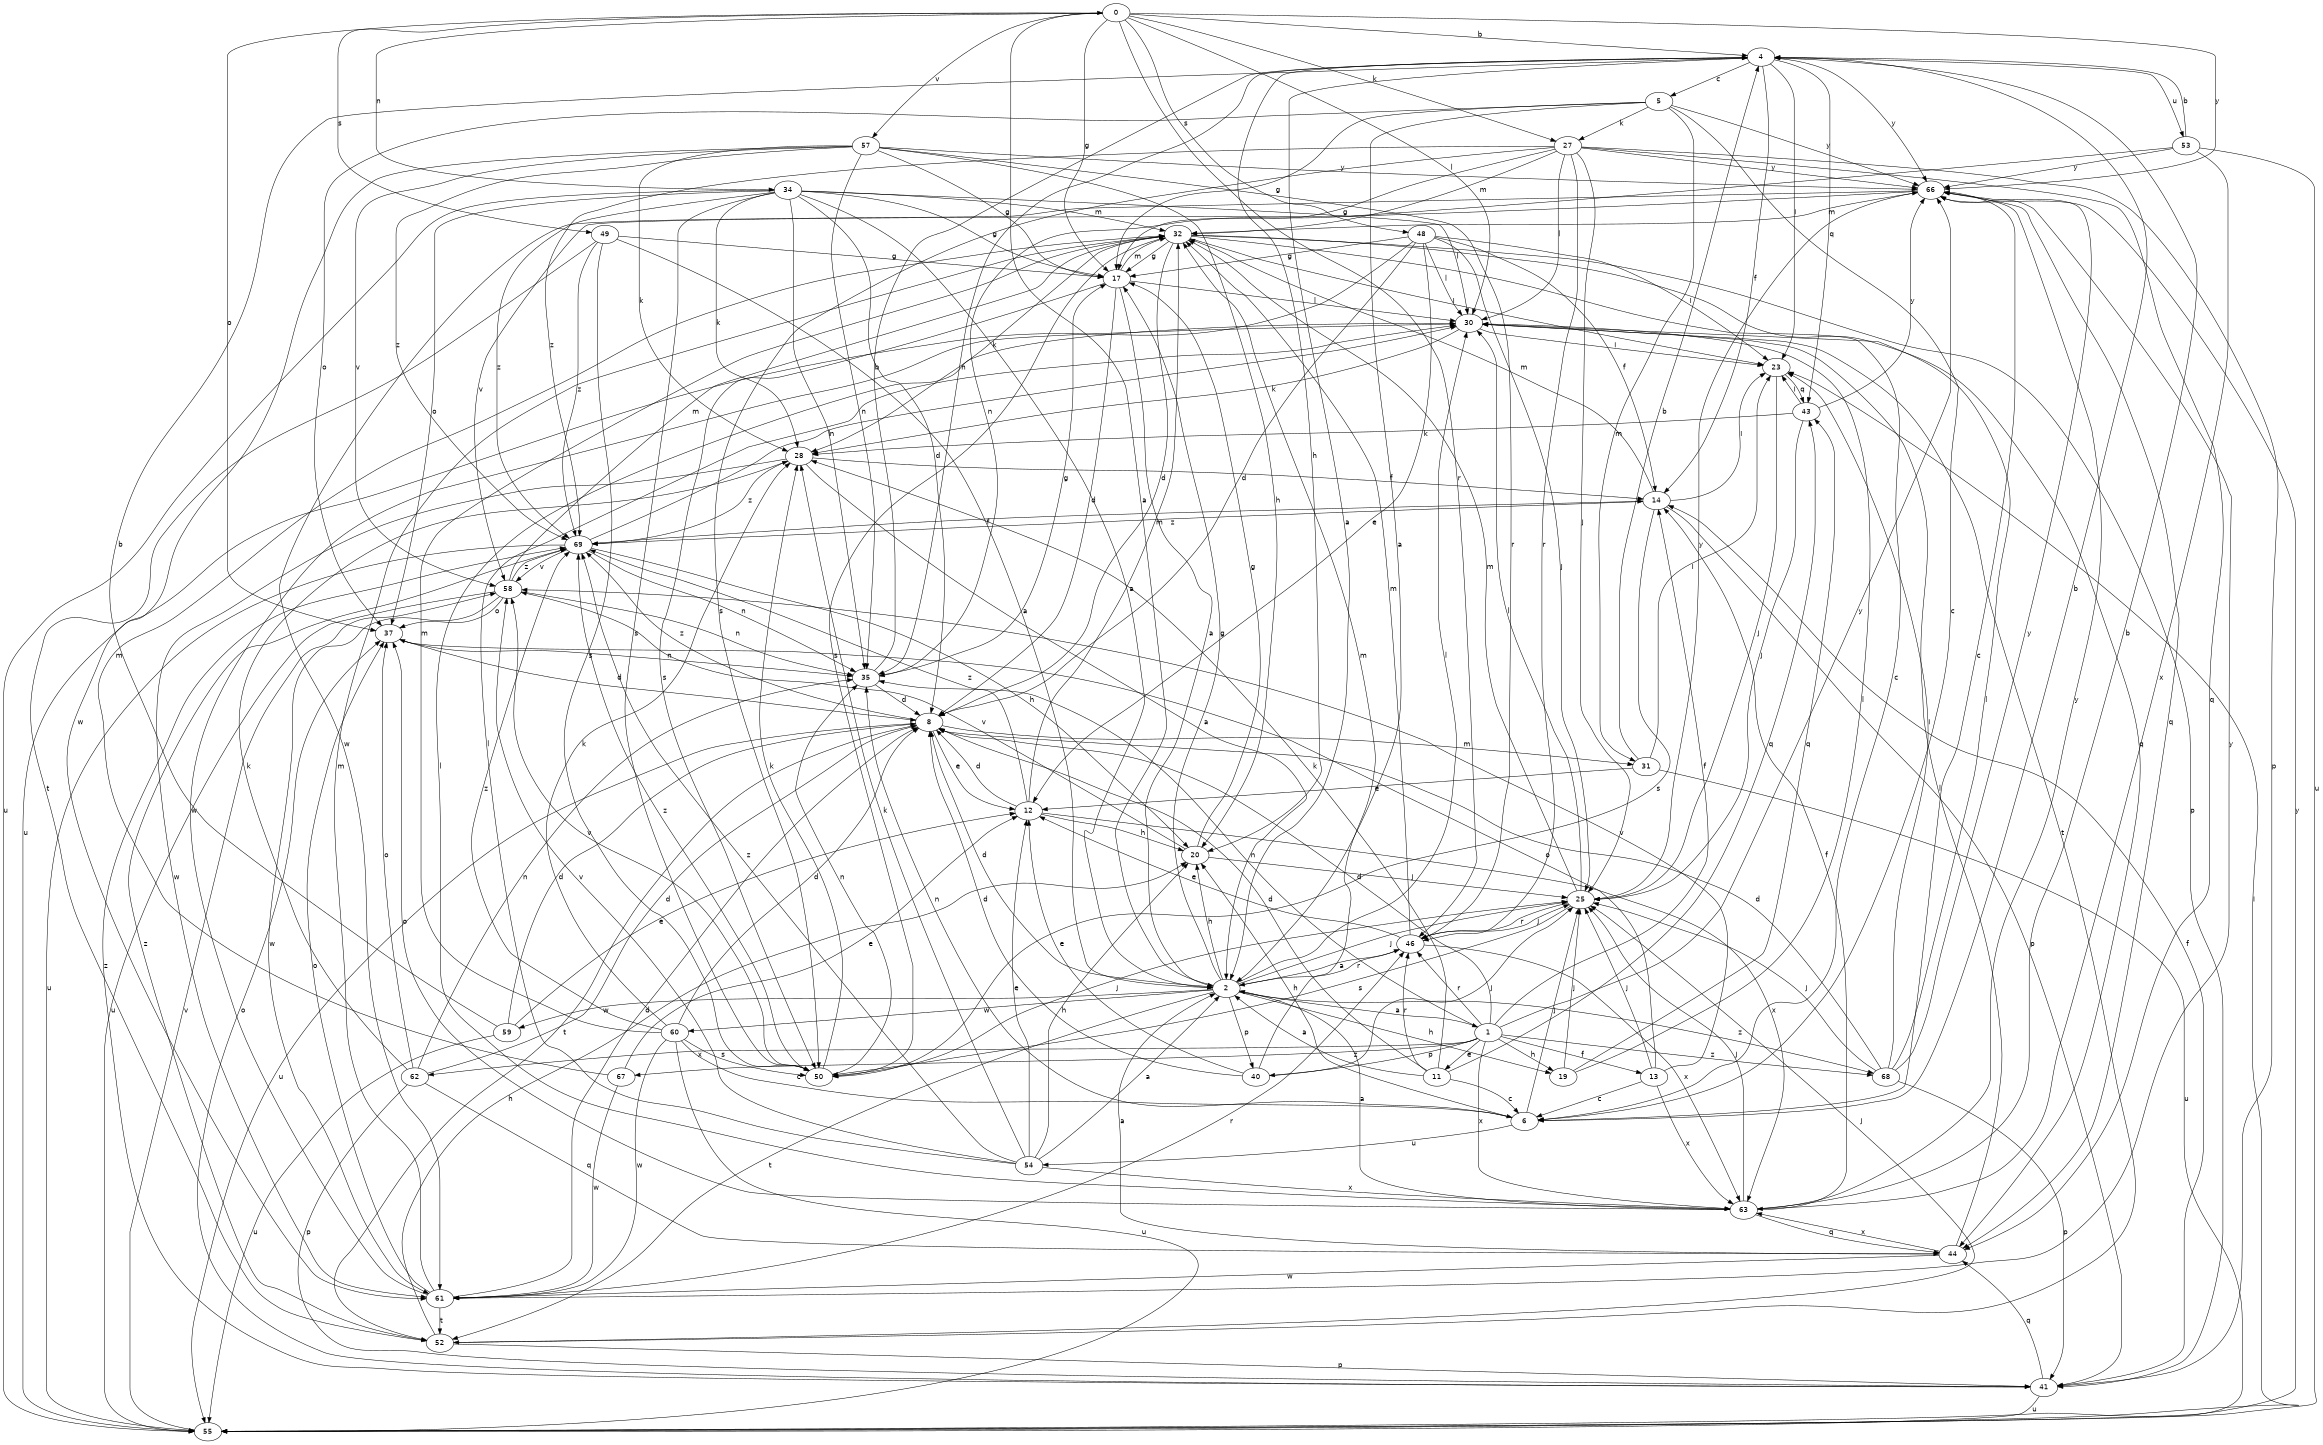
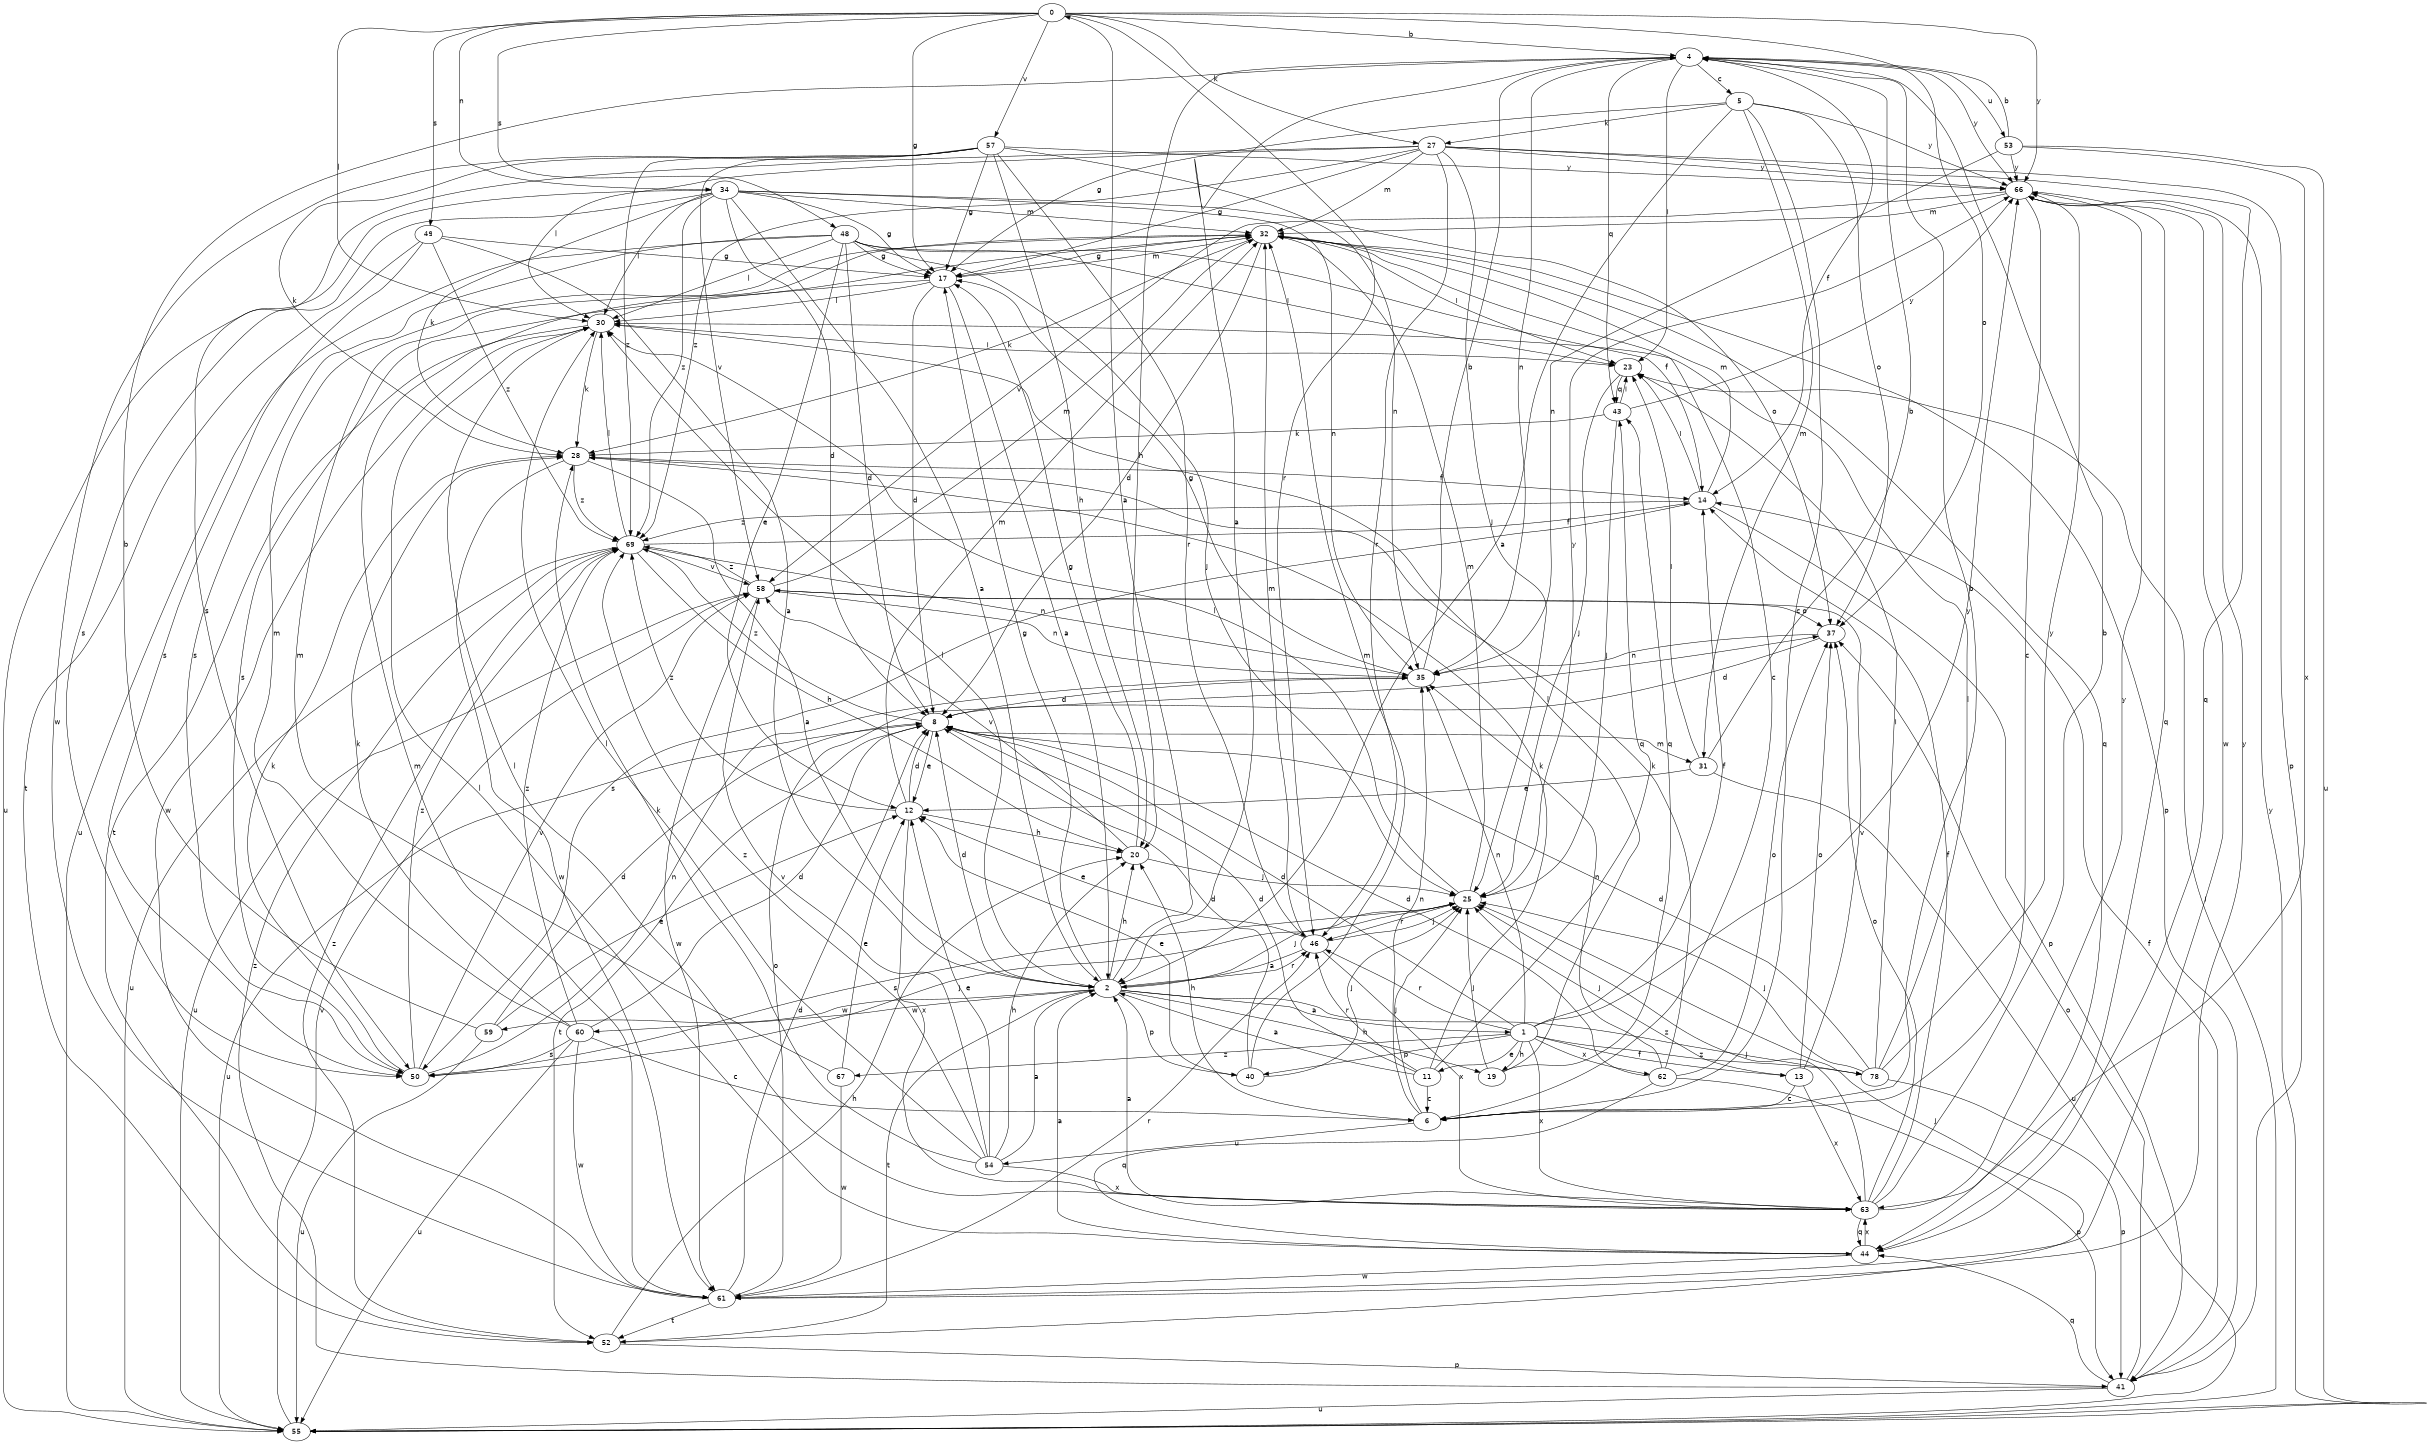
(835, 591) -> (249, 499)
(1886, 1077) -> (1875, 1077)
